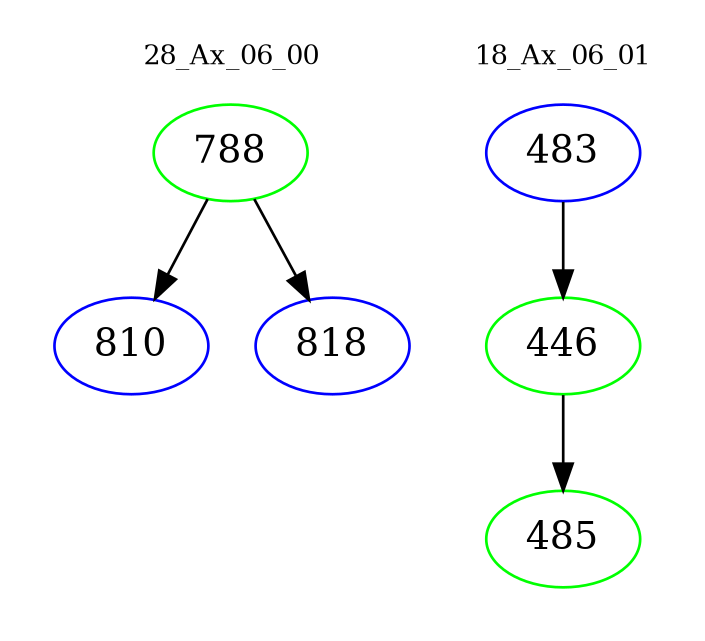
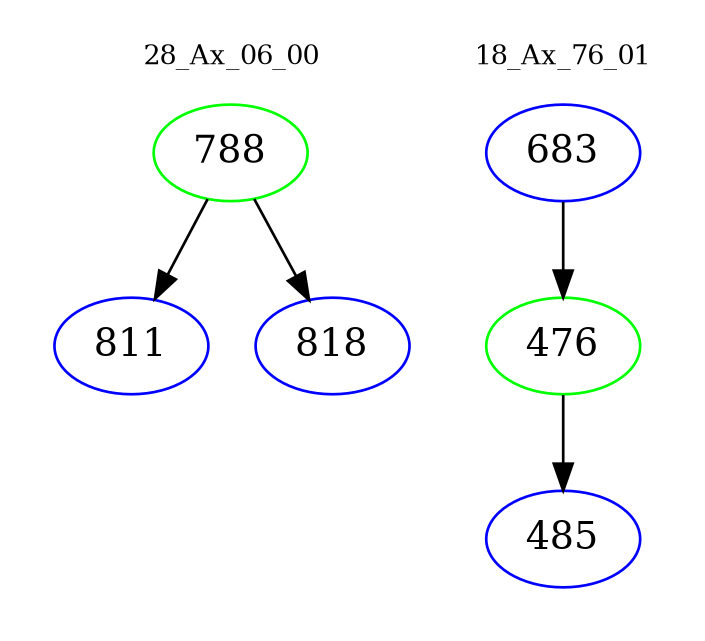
(563, 58) -> (563, 58)
(563, 153) -> (563, 153)
(131, 346) -> (131, 346)
(563, 346) -> (563, 346)
(563, 539) -> (563, 539)
